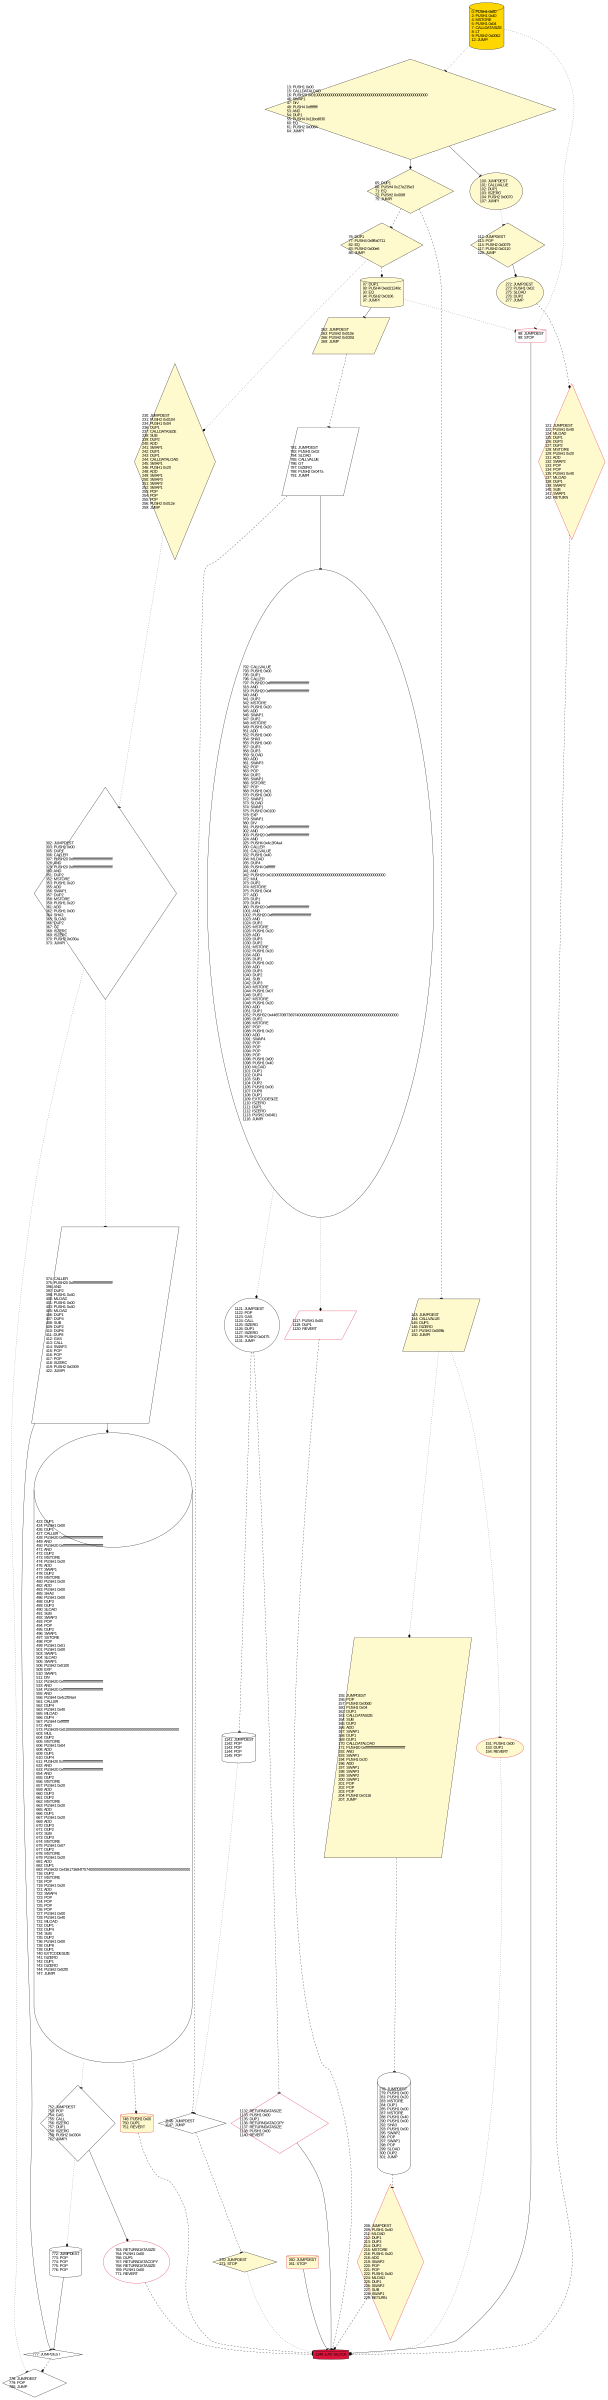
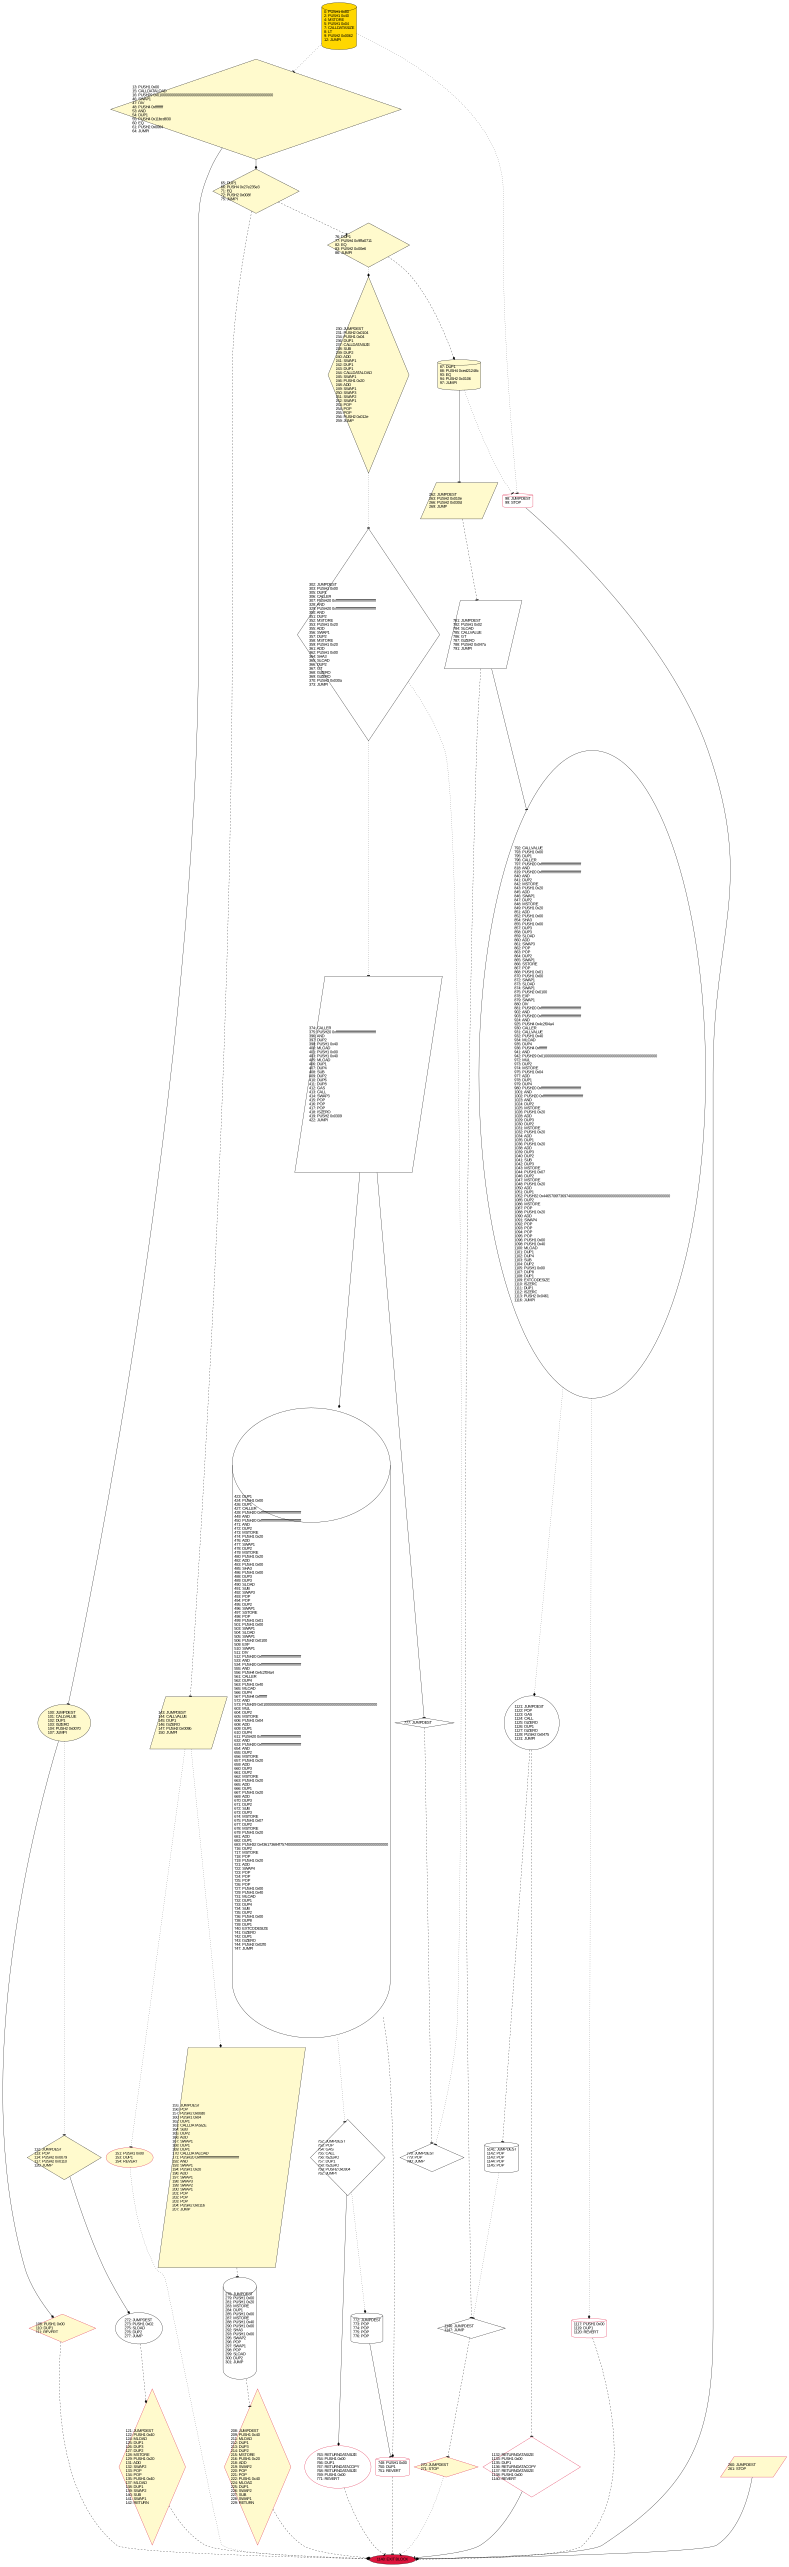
(520, 292) -> (139, 2328)
(321, 1325) -> (589, 2328)
(239, 1748) -> (502, 2158)
(137, 2123) -> (393, 2467)
(245, 2262) -> (446, 2467)
(302, 2262) -> (754, 2467)
(312, 2310) -> (607, 2554)
(59, 2313) -> (380, 2400)
none -> (62, 2328)
(331, 2355) -> (393, 2559)
(47, 2364) -> (428, 1935)
